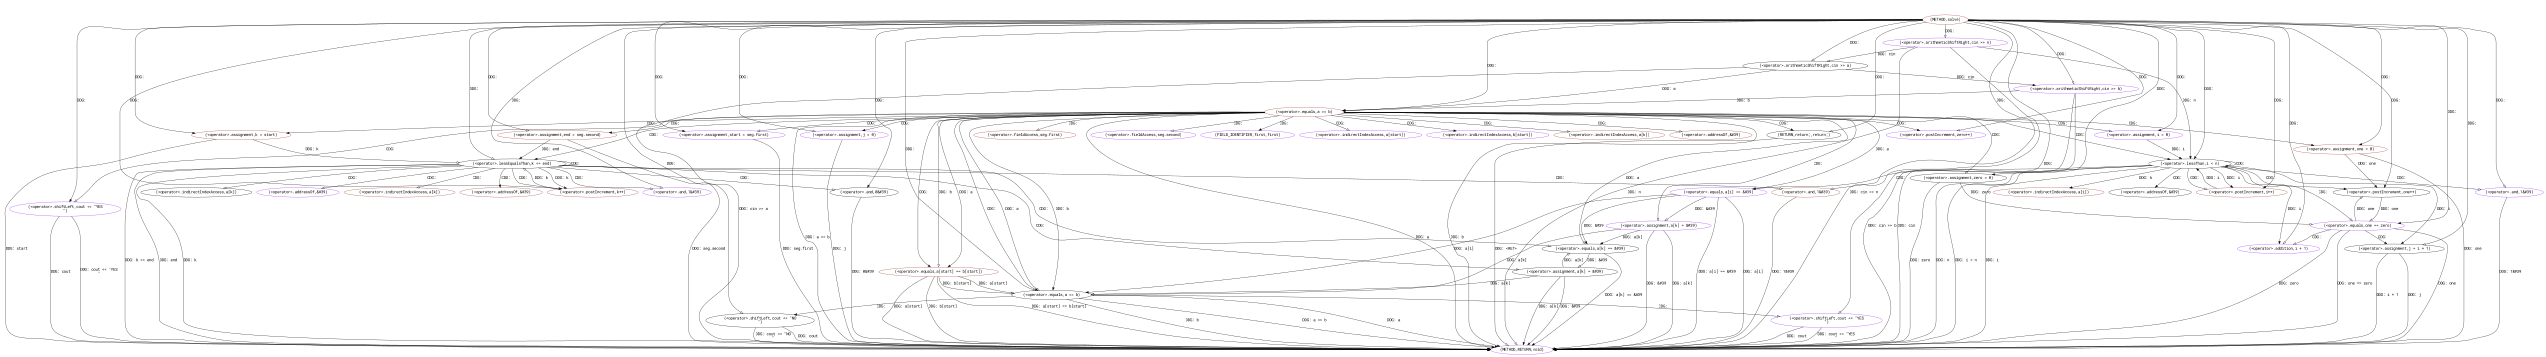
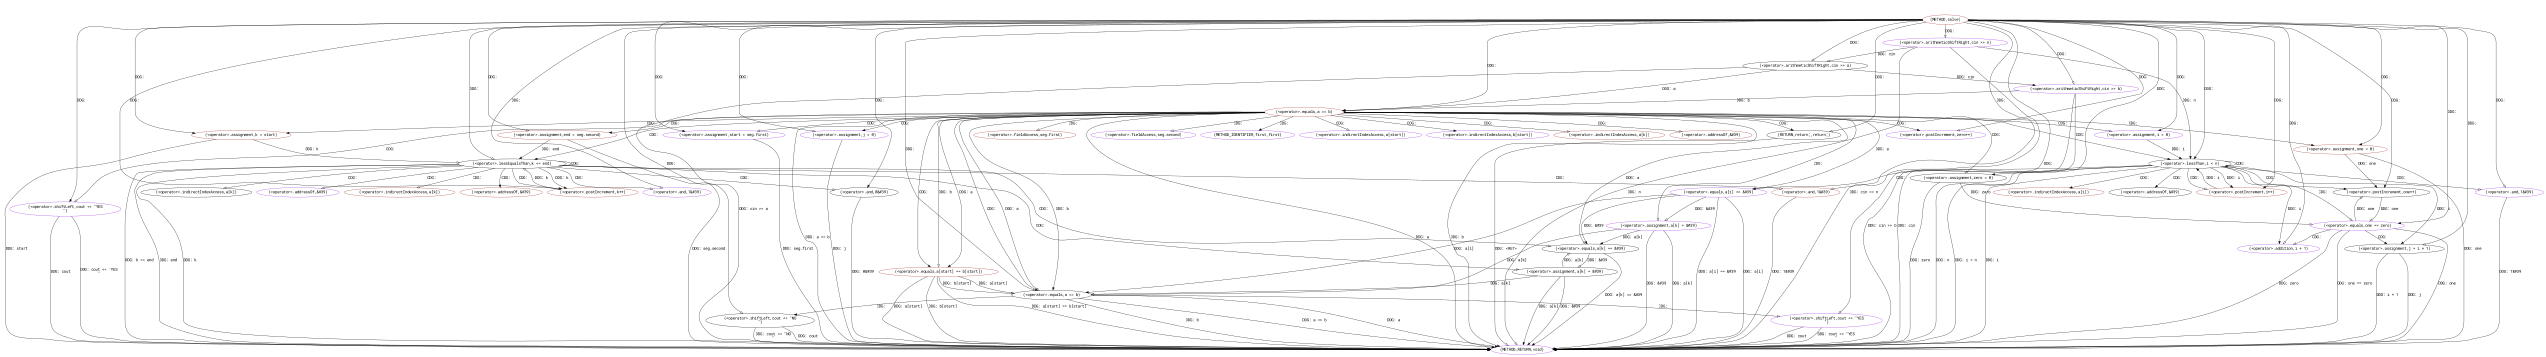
(1248, 135) -> (1248, 135)
(2146, 178) -> (2146, 178)
